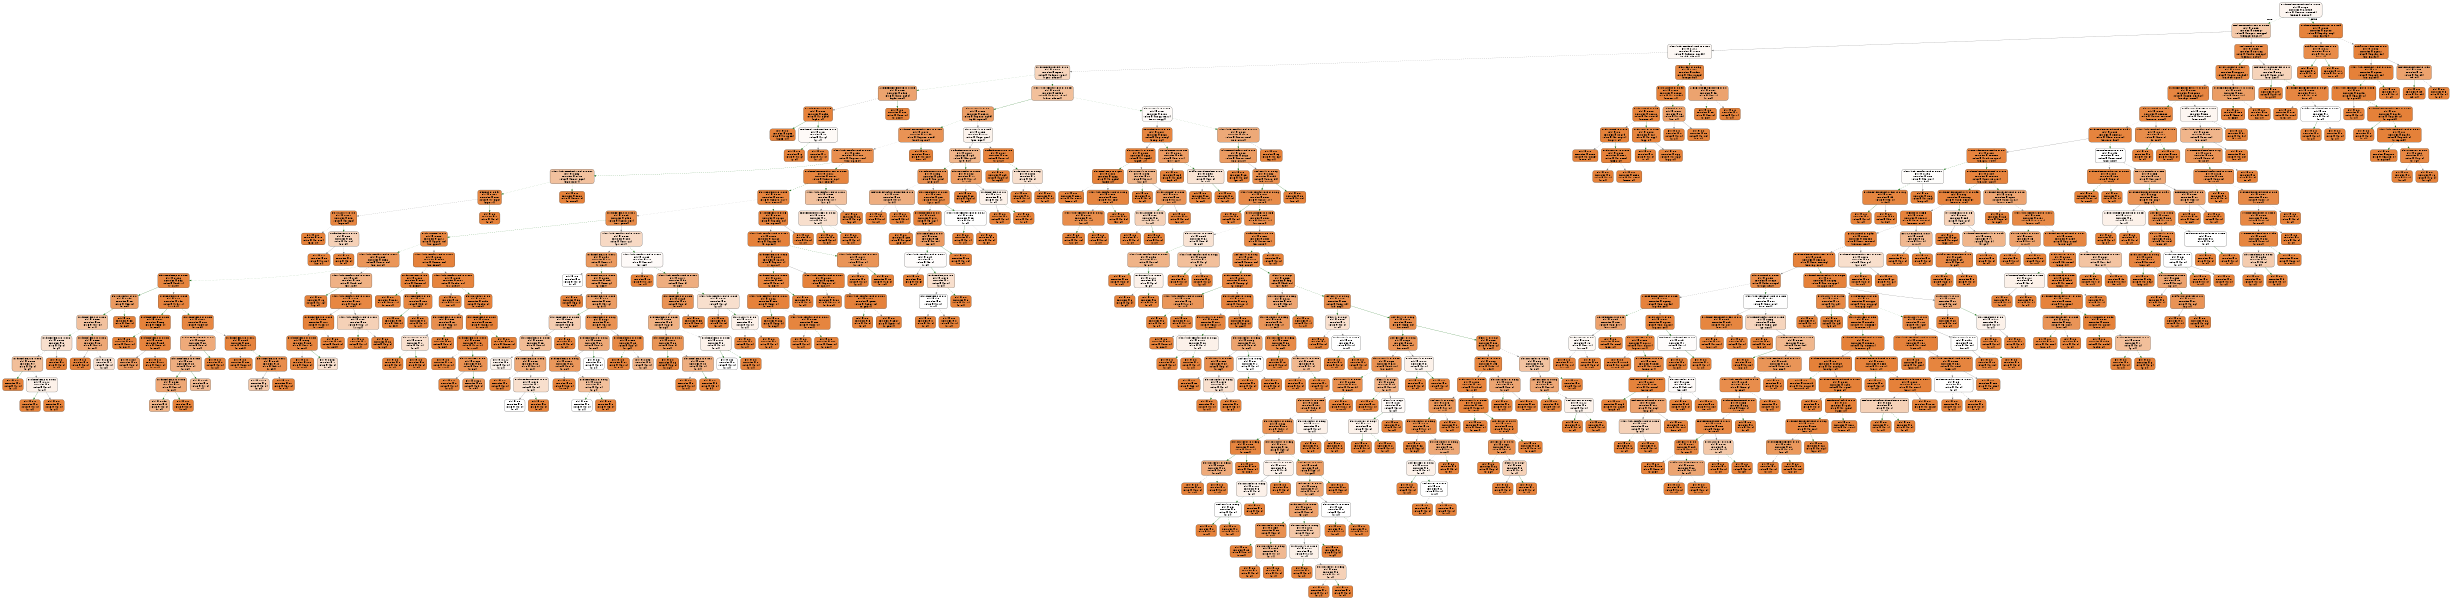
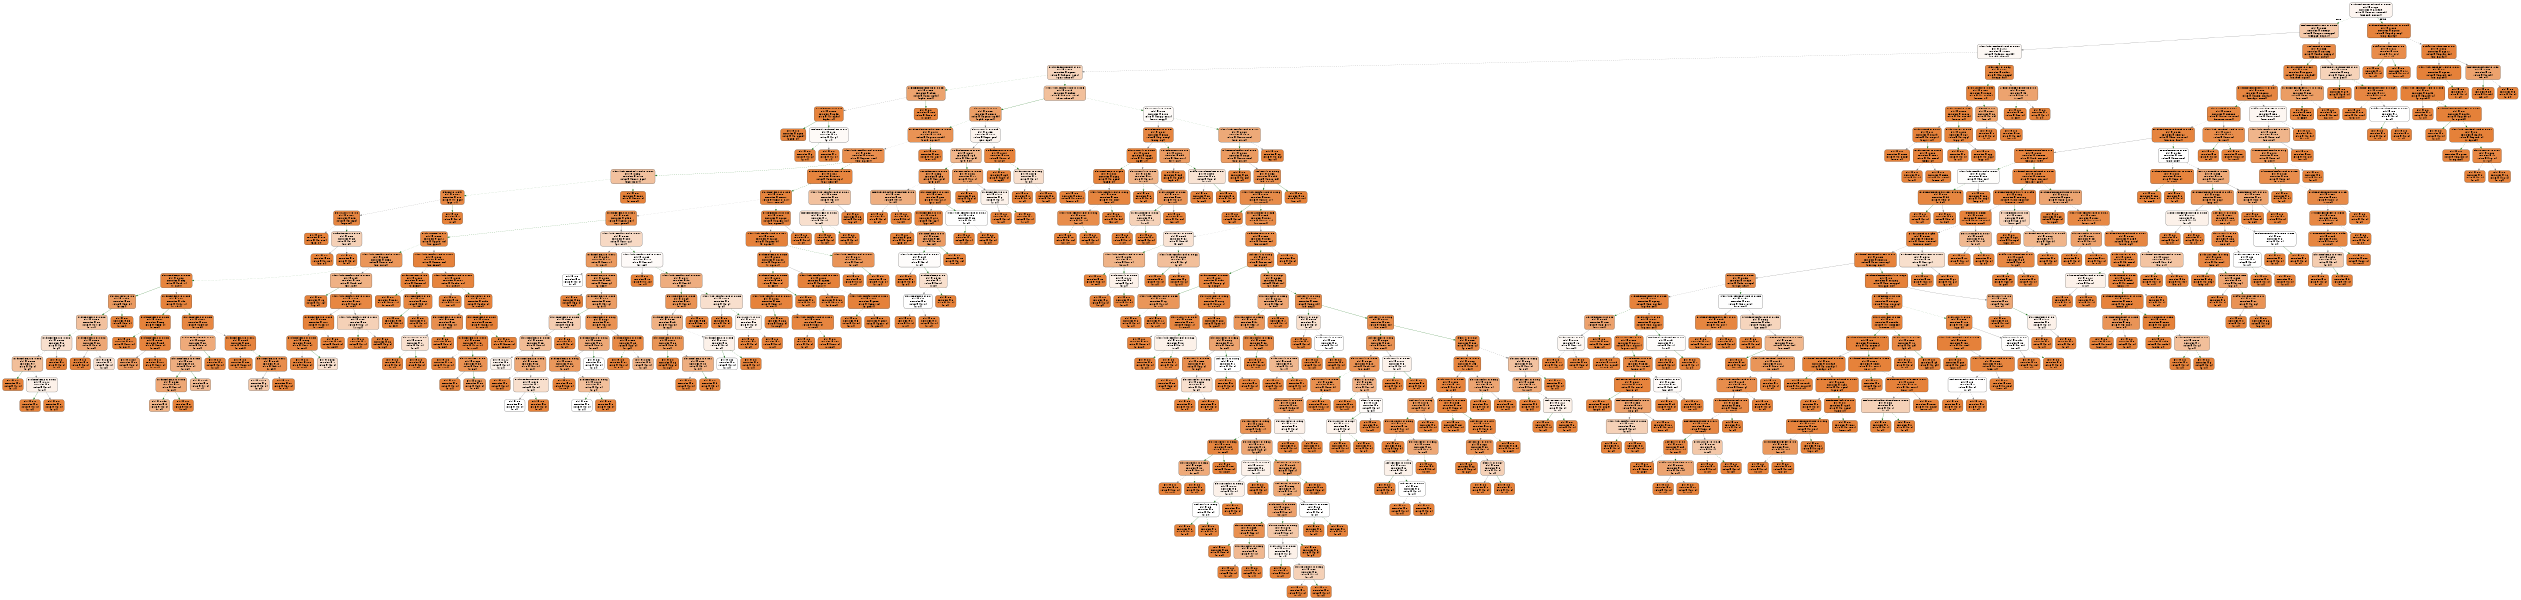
(1846, 311) -> (1896, 332)
